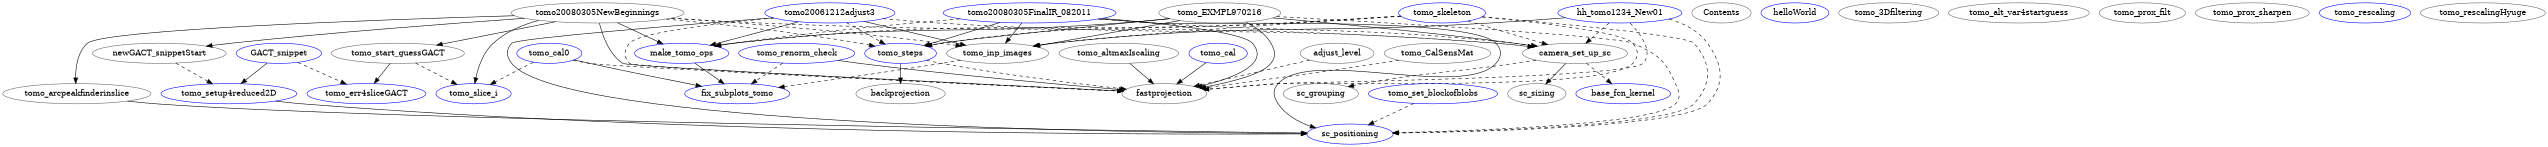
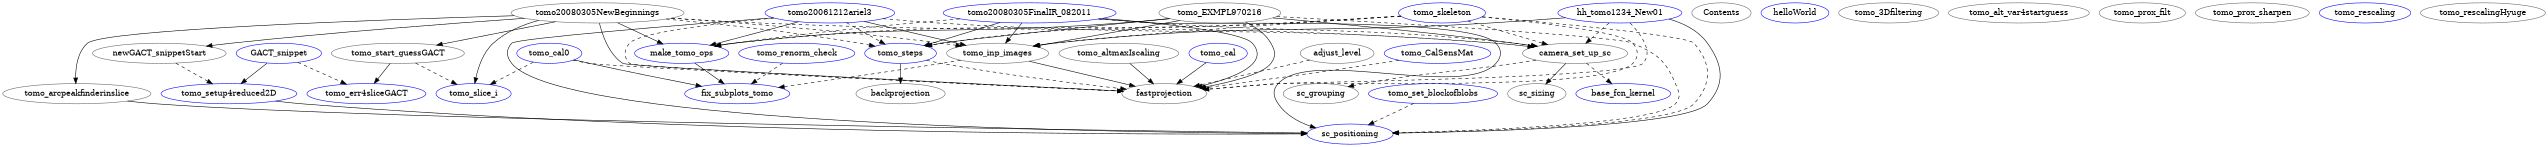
(830, 13) -> (830, 13)
(1438, 53) -> (1438, 53)
(978, 77) -> (1079, 73)
(1684, 113) -> (1684, 113)
